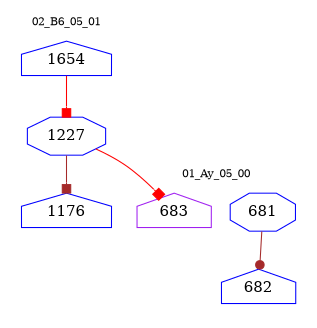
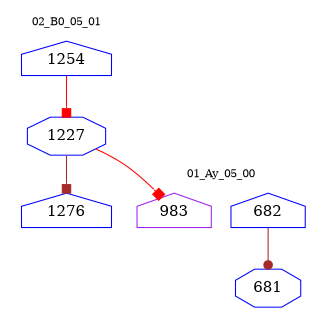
(66, 23) -> (66, 23)
(66, 60) -> (66, 60)
(66, 212) -> (66, 212)
(174, 212) -> (174, 212)
(261, 246) -> (268, 244)
